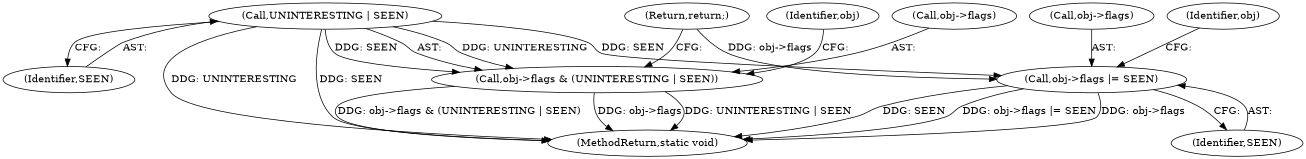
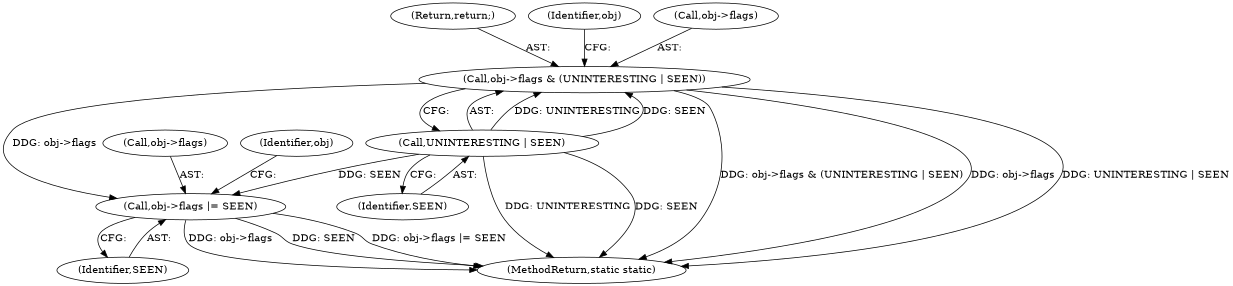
(691, 48) -> (540, 48)
(868, 75) -> (145, 100)
none -> (430, 100)
(648, 143) -> (582, 270)
